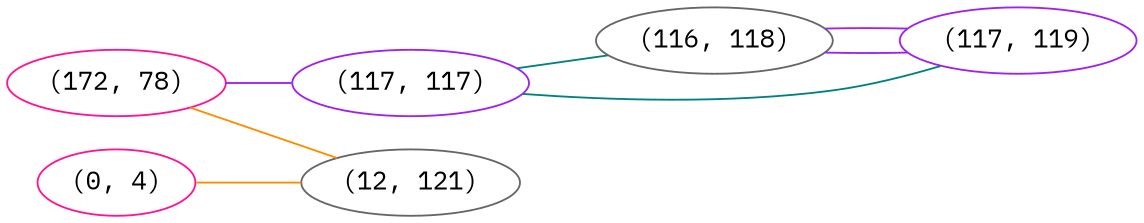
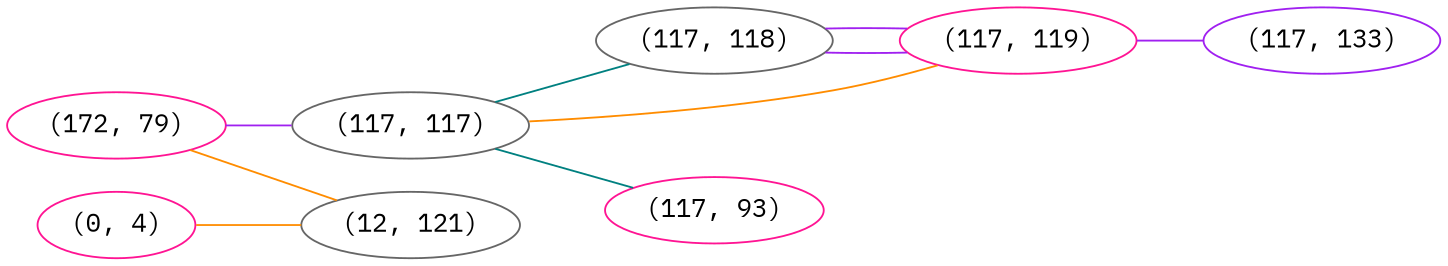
(714, 41) -> (714, 41)
(1018, 41) -> (1018, 41)
none -> (1322, 41)
(116, 83) -> (116, 125)
(411, 83) -> (411, 125)
(733, 98) -> (735, 104)
none -> (714, 210)
